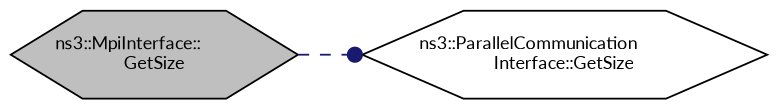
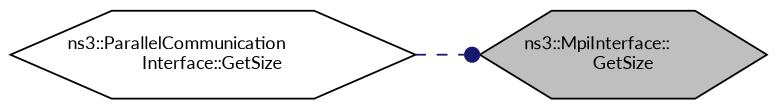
(323, 55) -> (440, 55)
